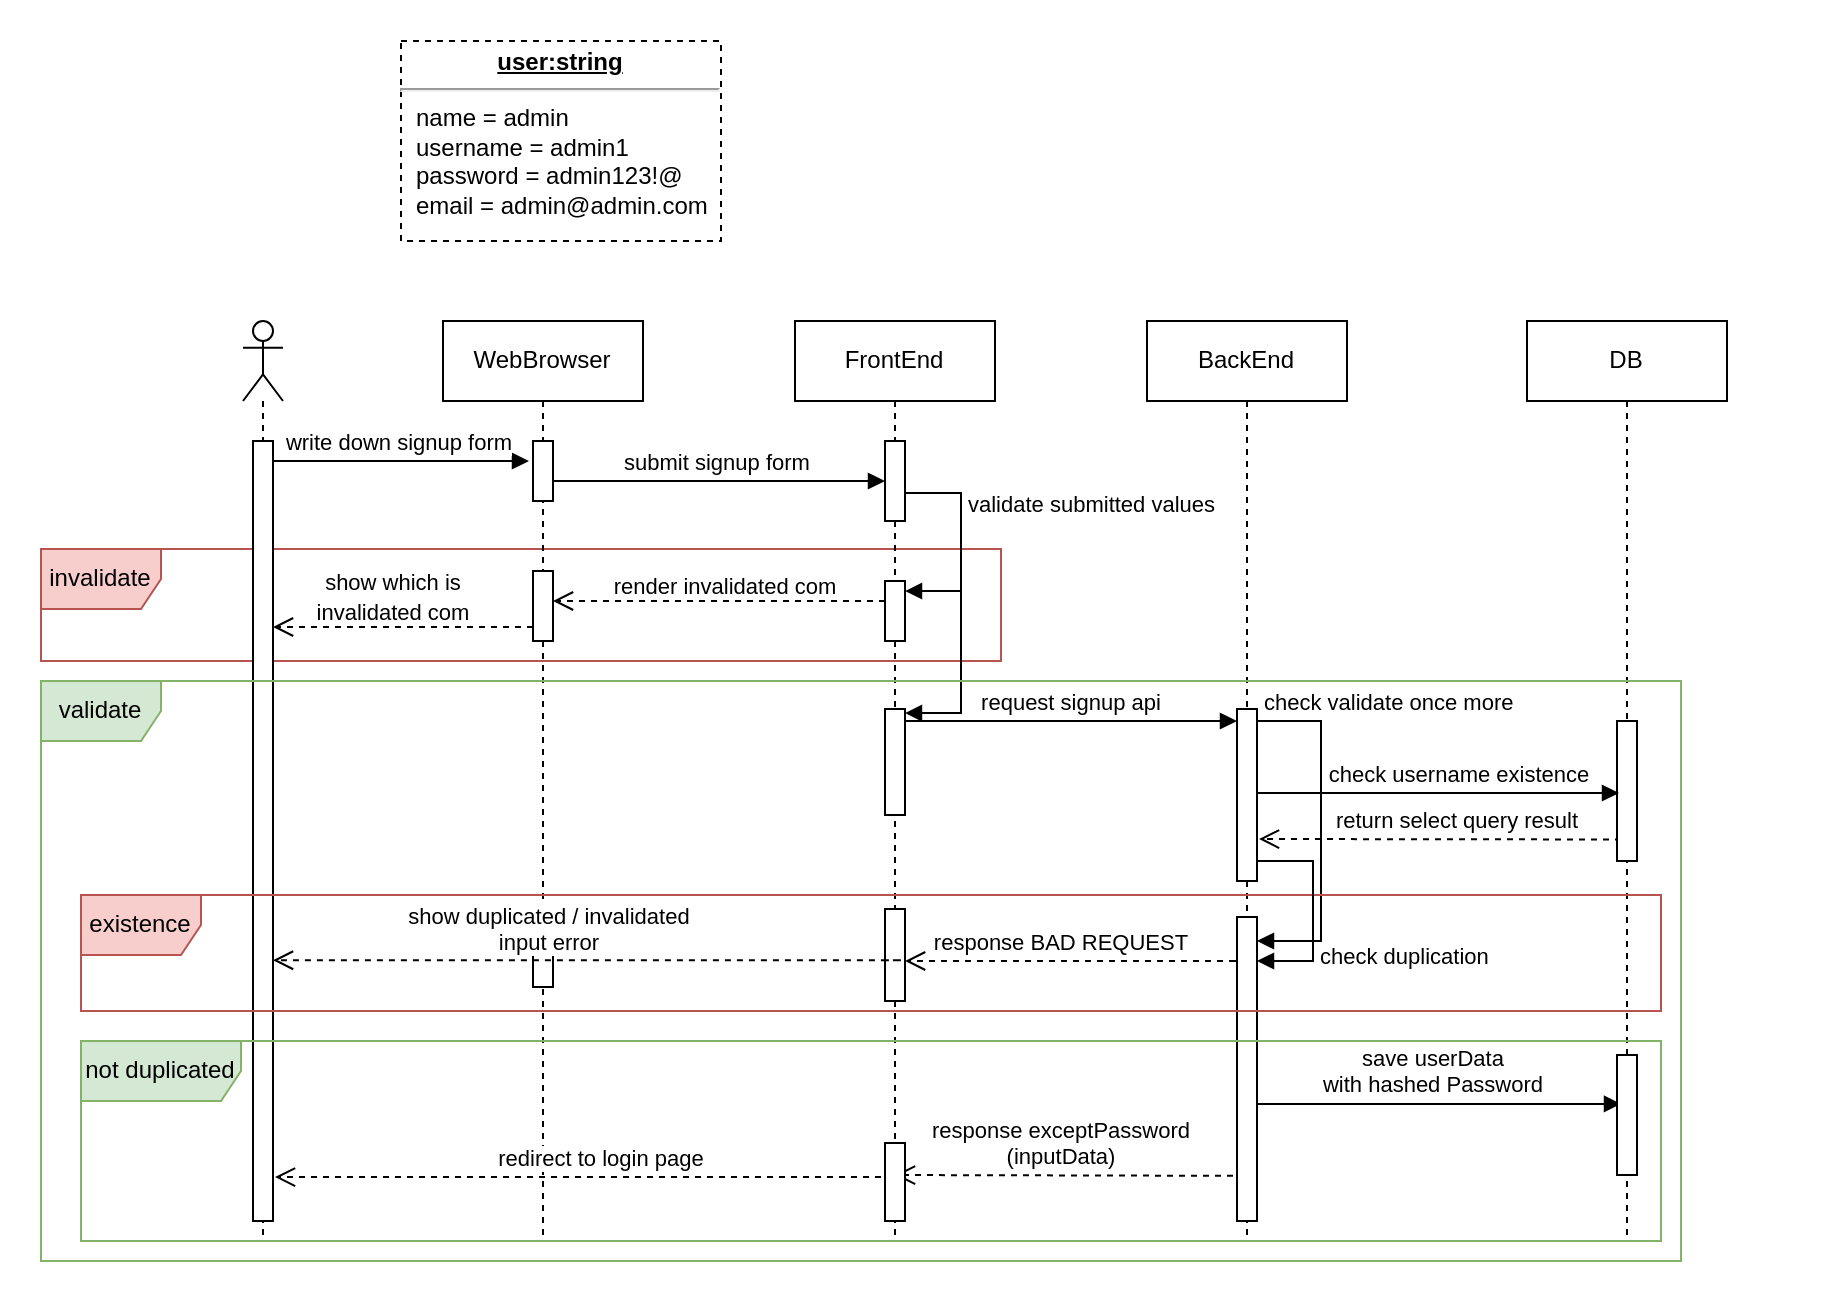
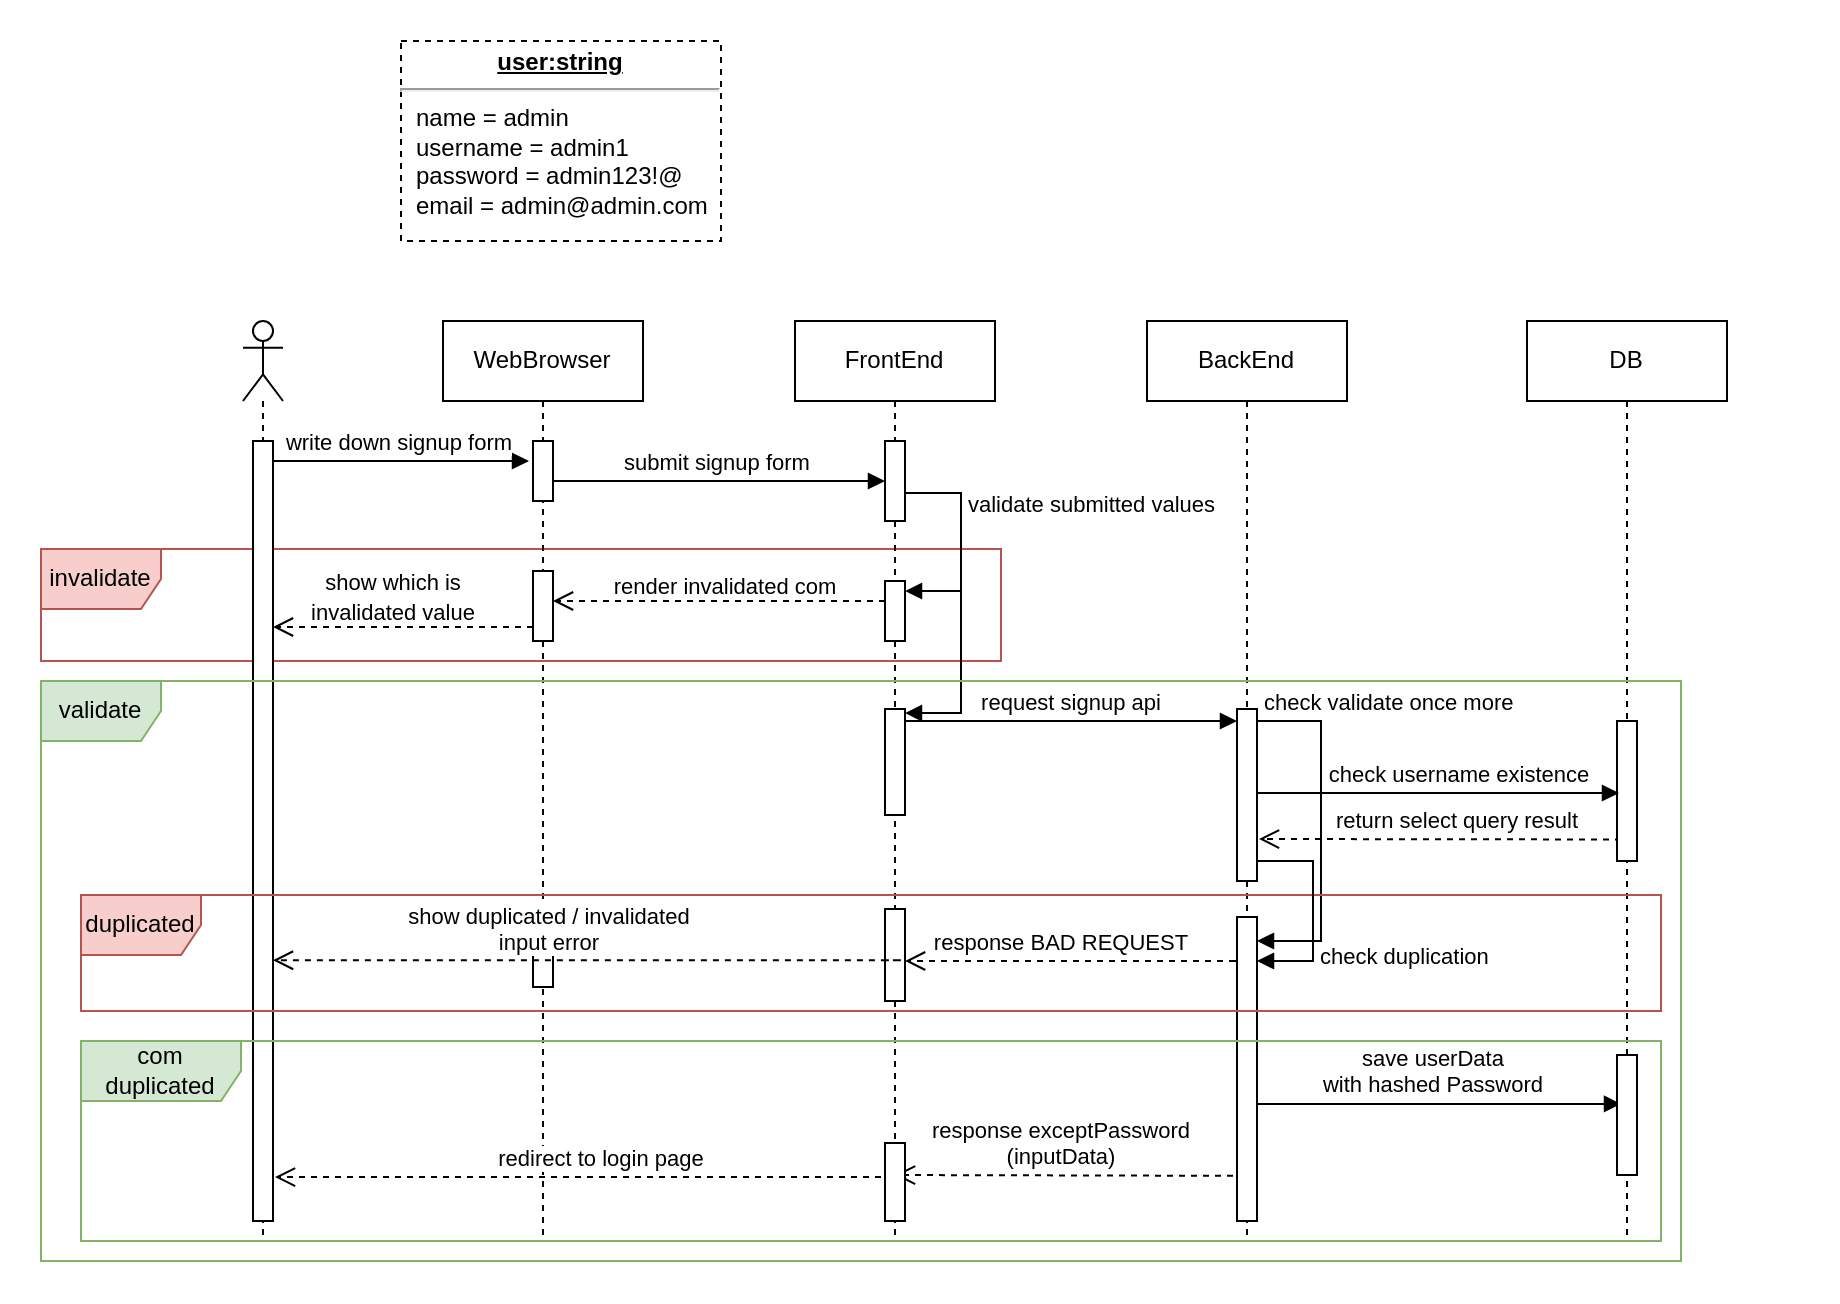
(394, 597) -> (394, 597)
(141, 925) -> (141, 925)
(161, 1071) -> (161, 1071)
